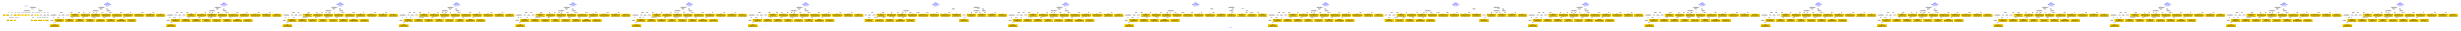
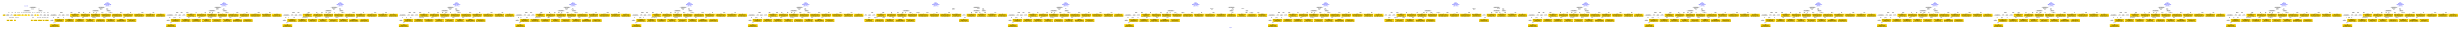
(8, 15) -> (8, 15)
